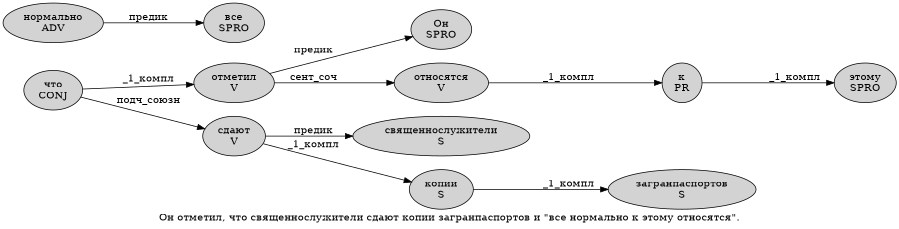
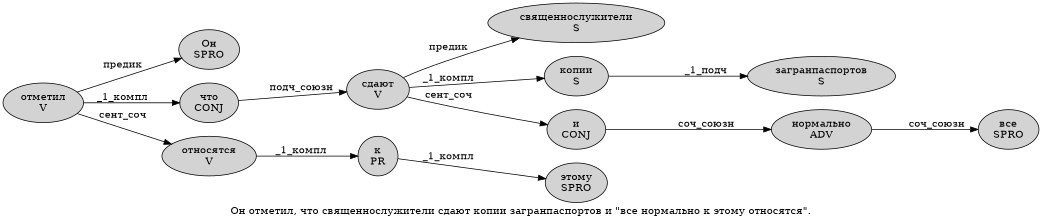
(149, 17) -> (937, 124)
(134, 87) -> (128, 103)
none -> (576, 129)
(569, 184) -> (706, 71)
